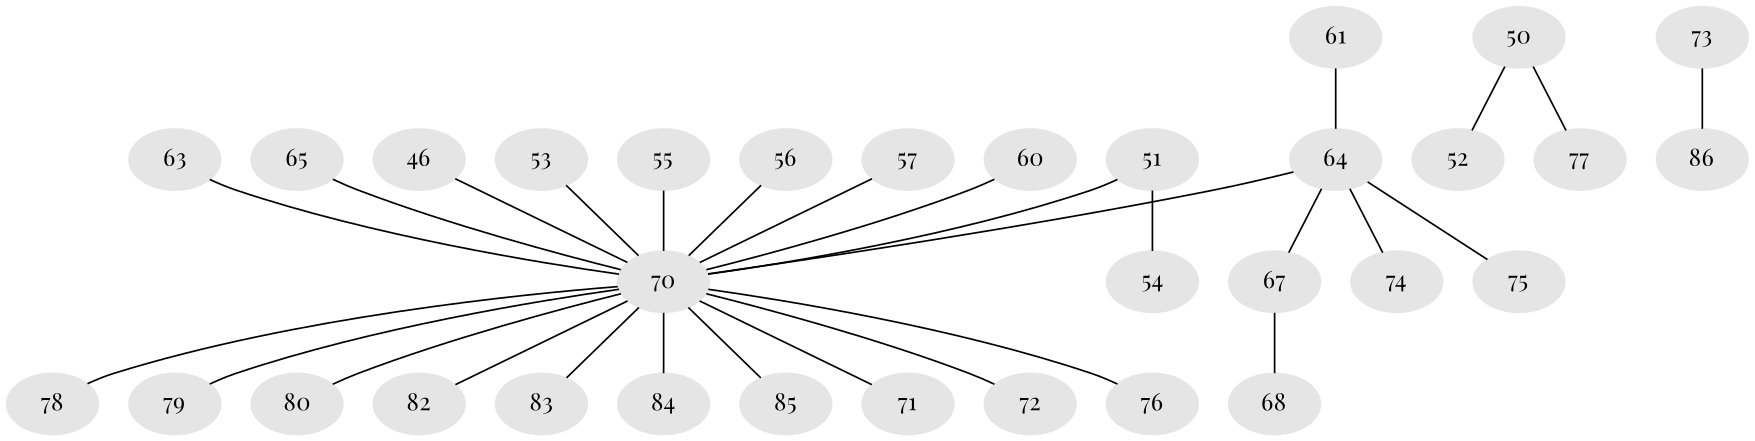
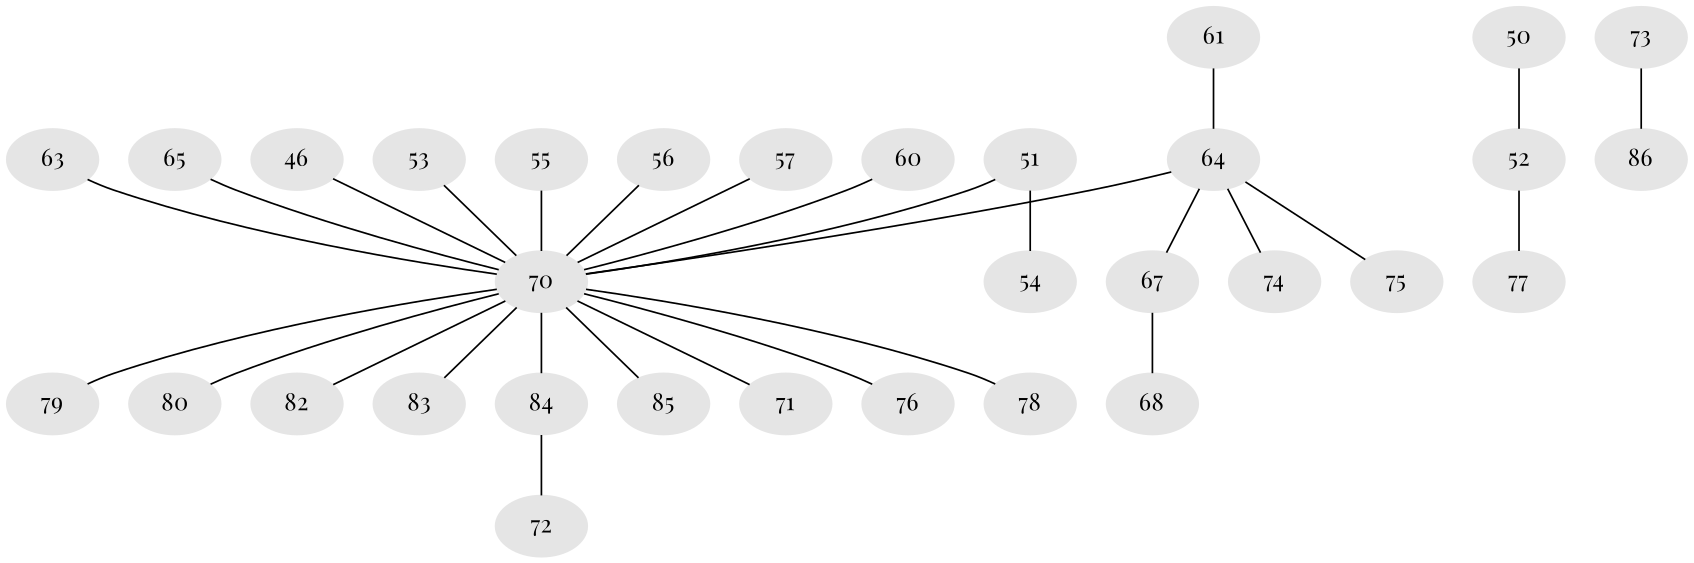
(1550, 99) -> (1519, 221)
(852, 334) -> (541, 465)
